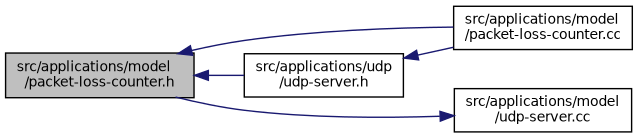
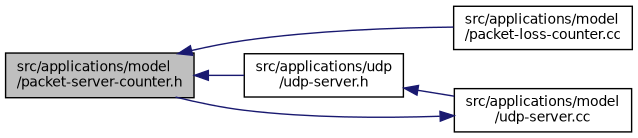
(436, 51) -> (436, 93)
(100, 75) -> (100, 75)
